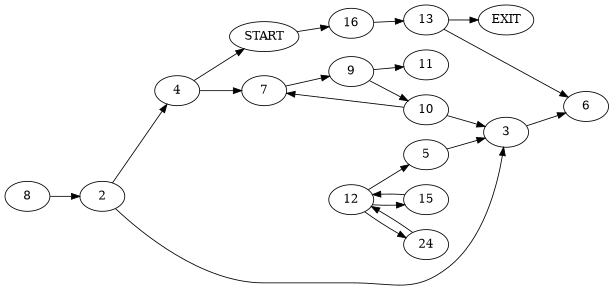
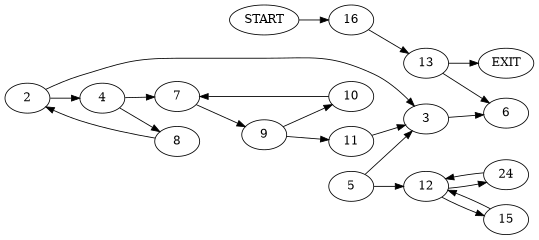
(216, 67) -> (136, 118)
(462, 120) -> (385, 131)
(385, 179) -> (385, 186)
